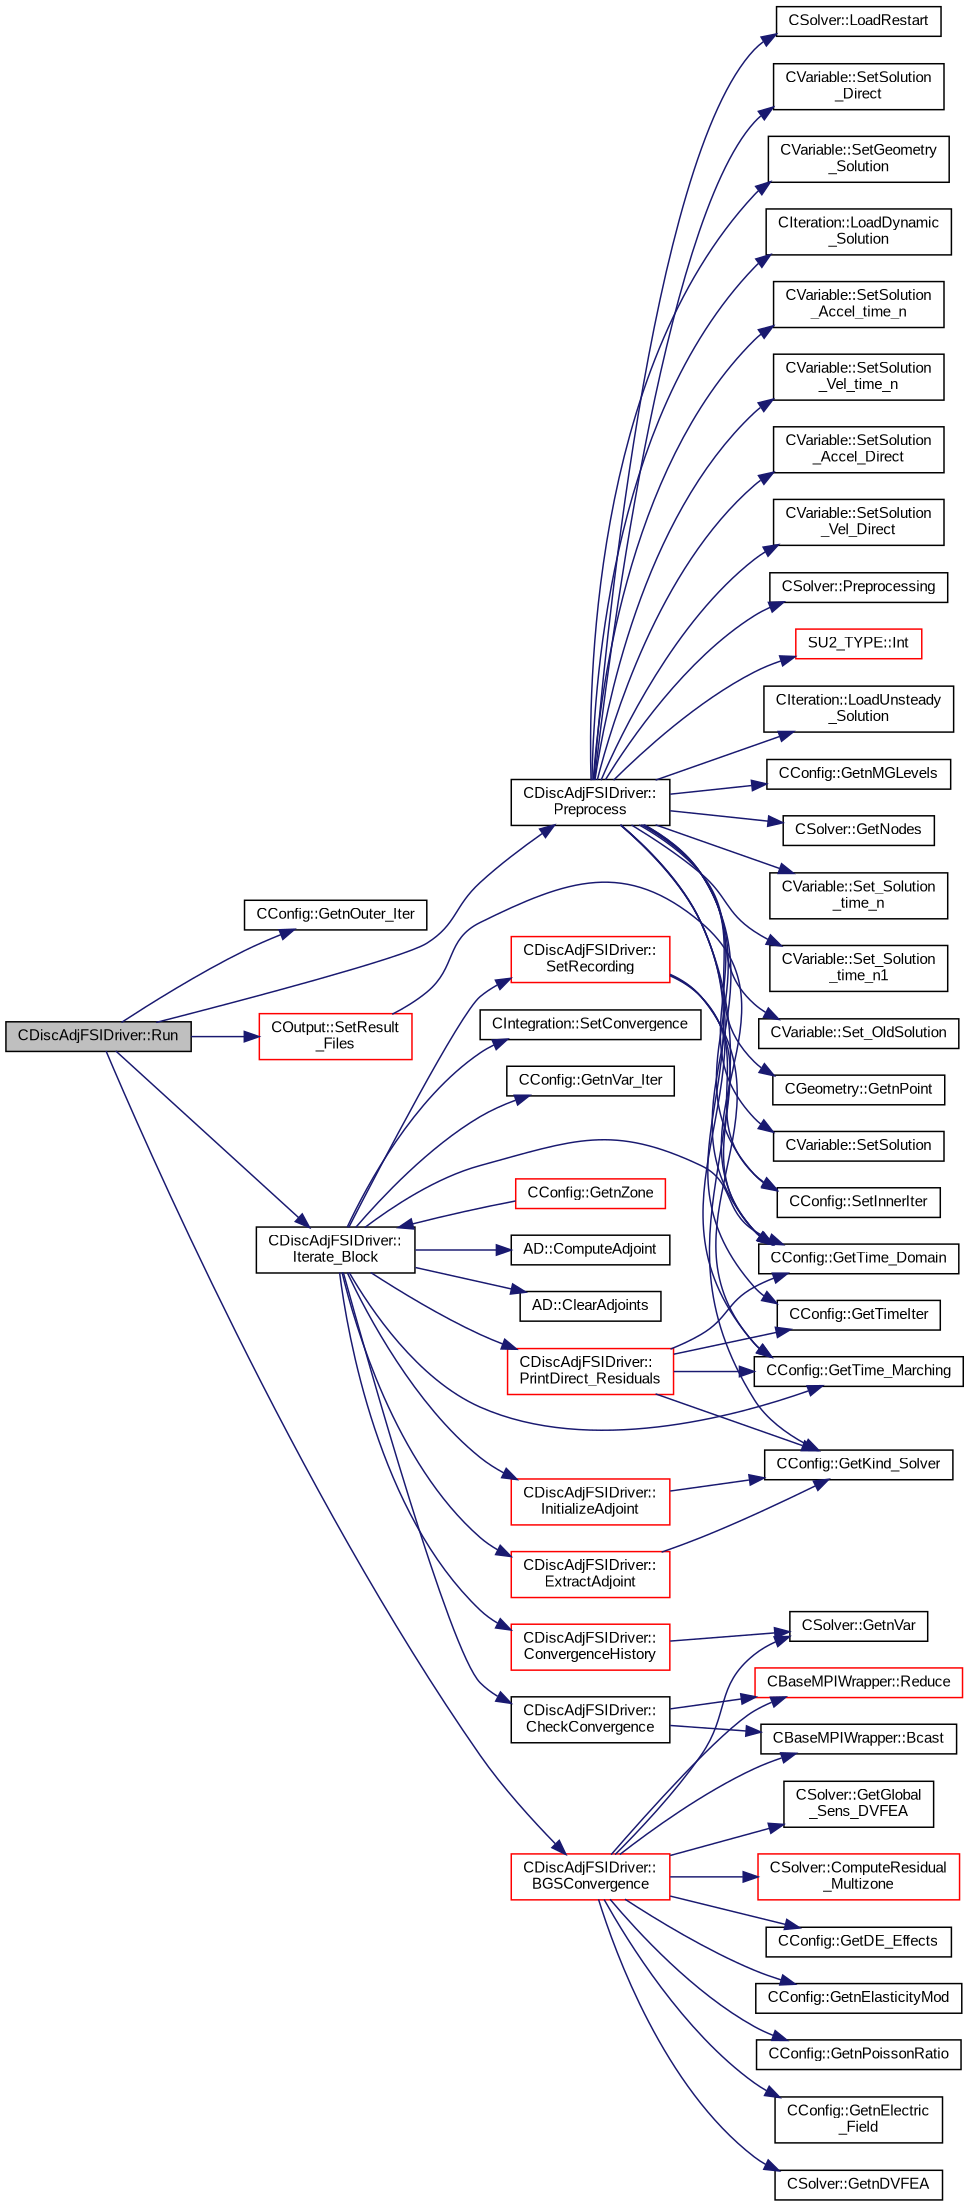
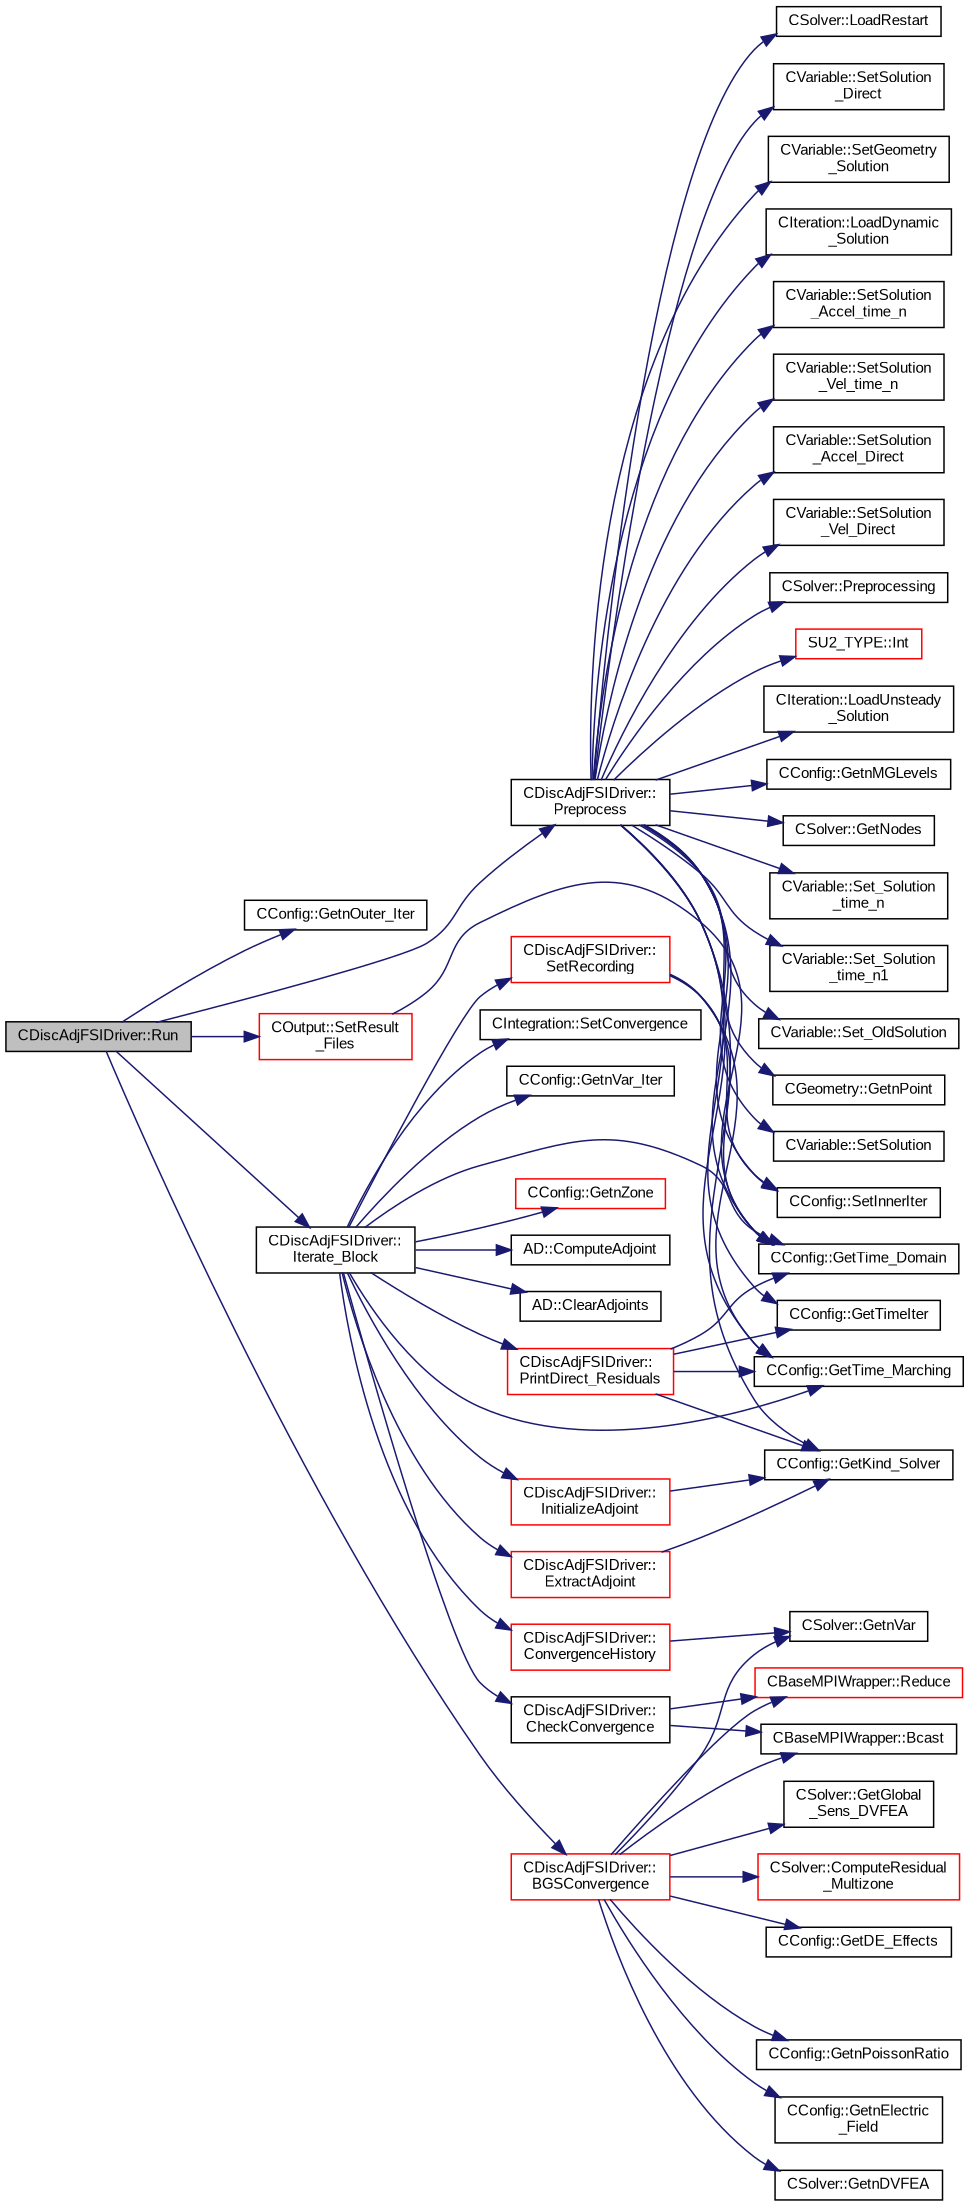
(464, 1212) -> (479, 1228)
(859, 1998) -> none
